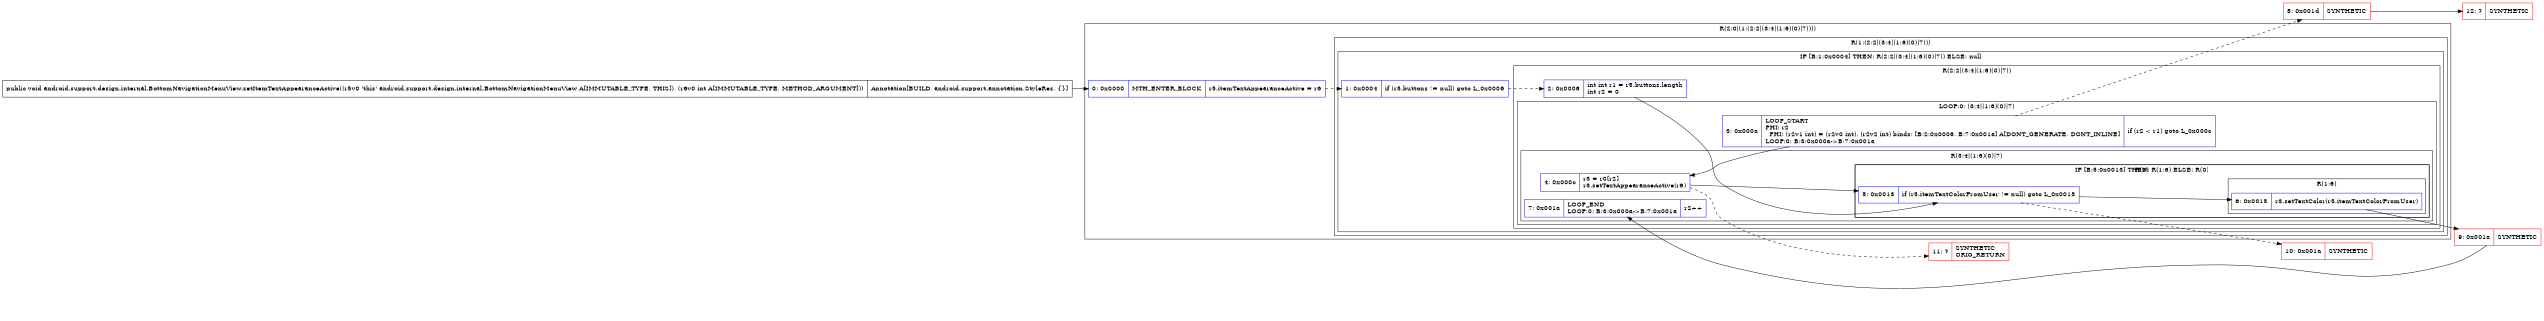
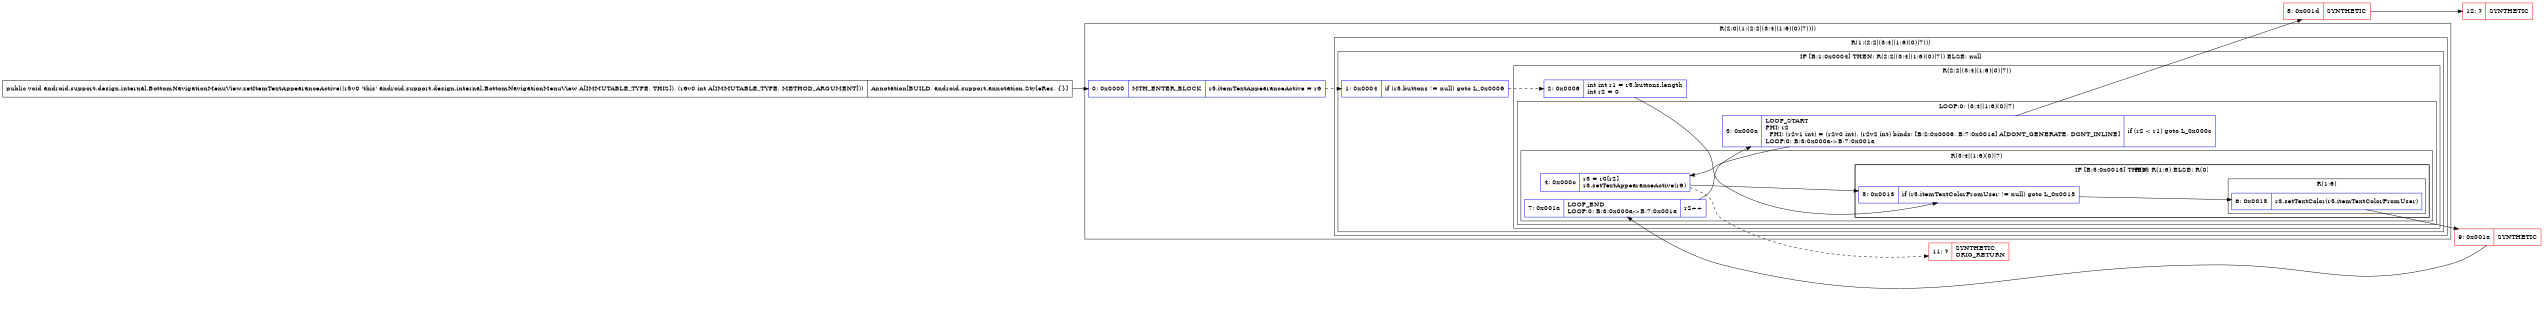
(2156, 68) -> (2156, 68)
none -> (1717, 170)
(2327, 251) -> none
